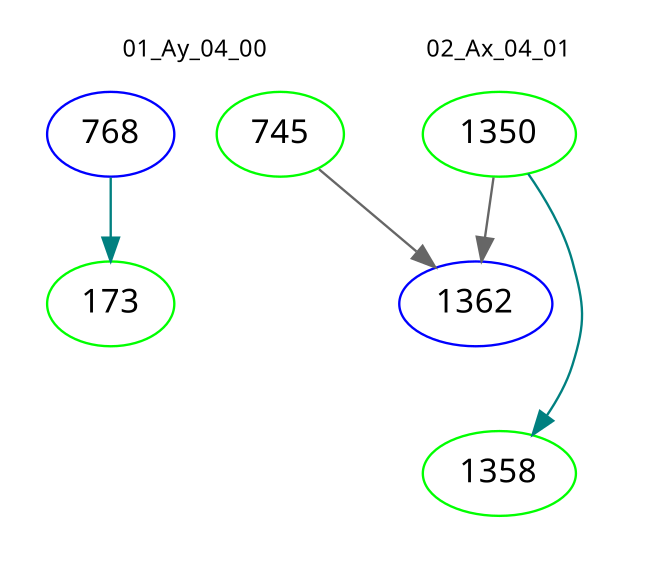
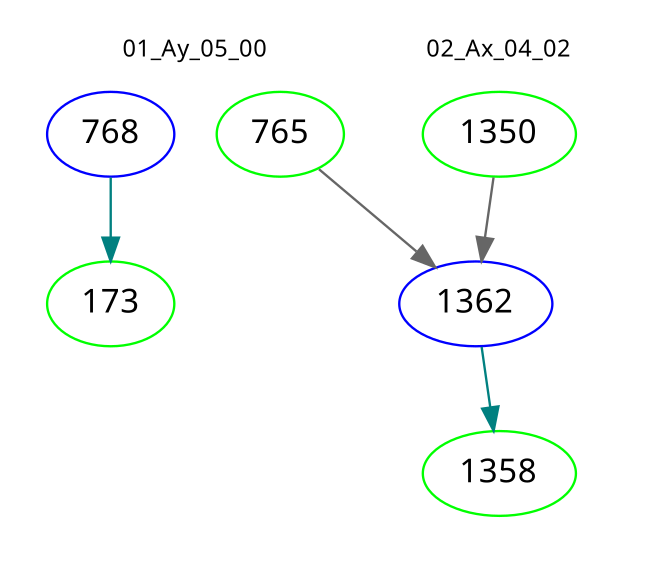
(196, 51) -> (196, 51)
(499, 51) -> (499, 51)
(280, 134) -> (280, 134)
(580, 292) -> (486, 377)
